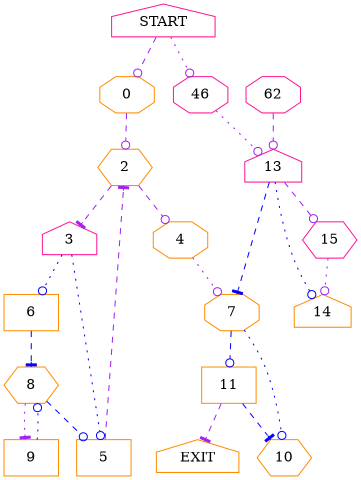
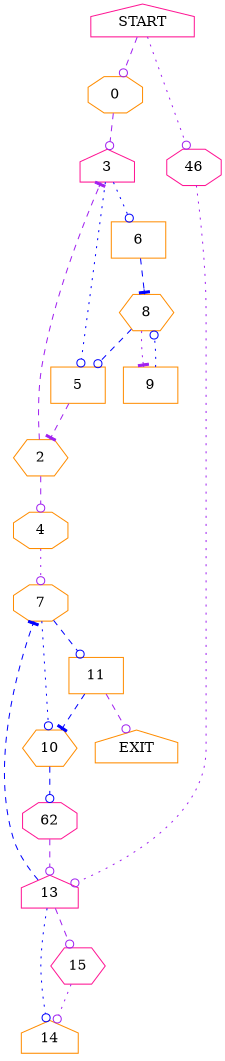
(126, 127) -> (112, 127)
(214, 420) -> (115, 710)
none -> (50, 781)
